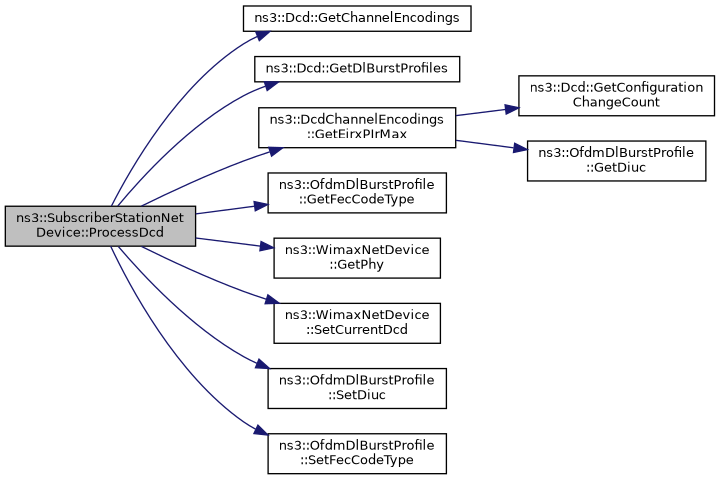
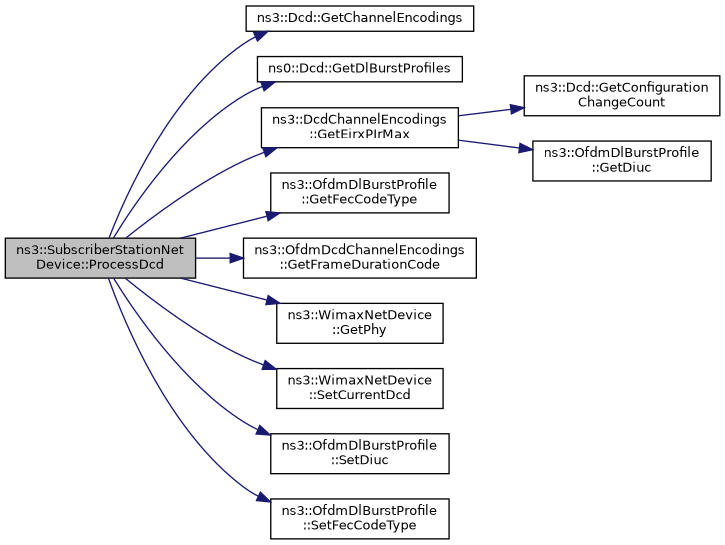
(357, 69) -> (360, 69)
none -> (360, 258)
